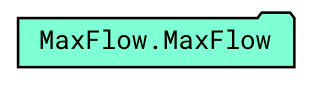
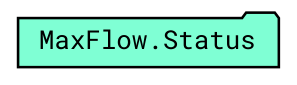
(156, 43) -> (148, 43)
